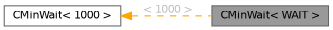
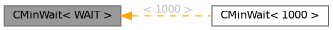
(172, 16) -> (172, 16)
